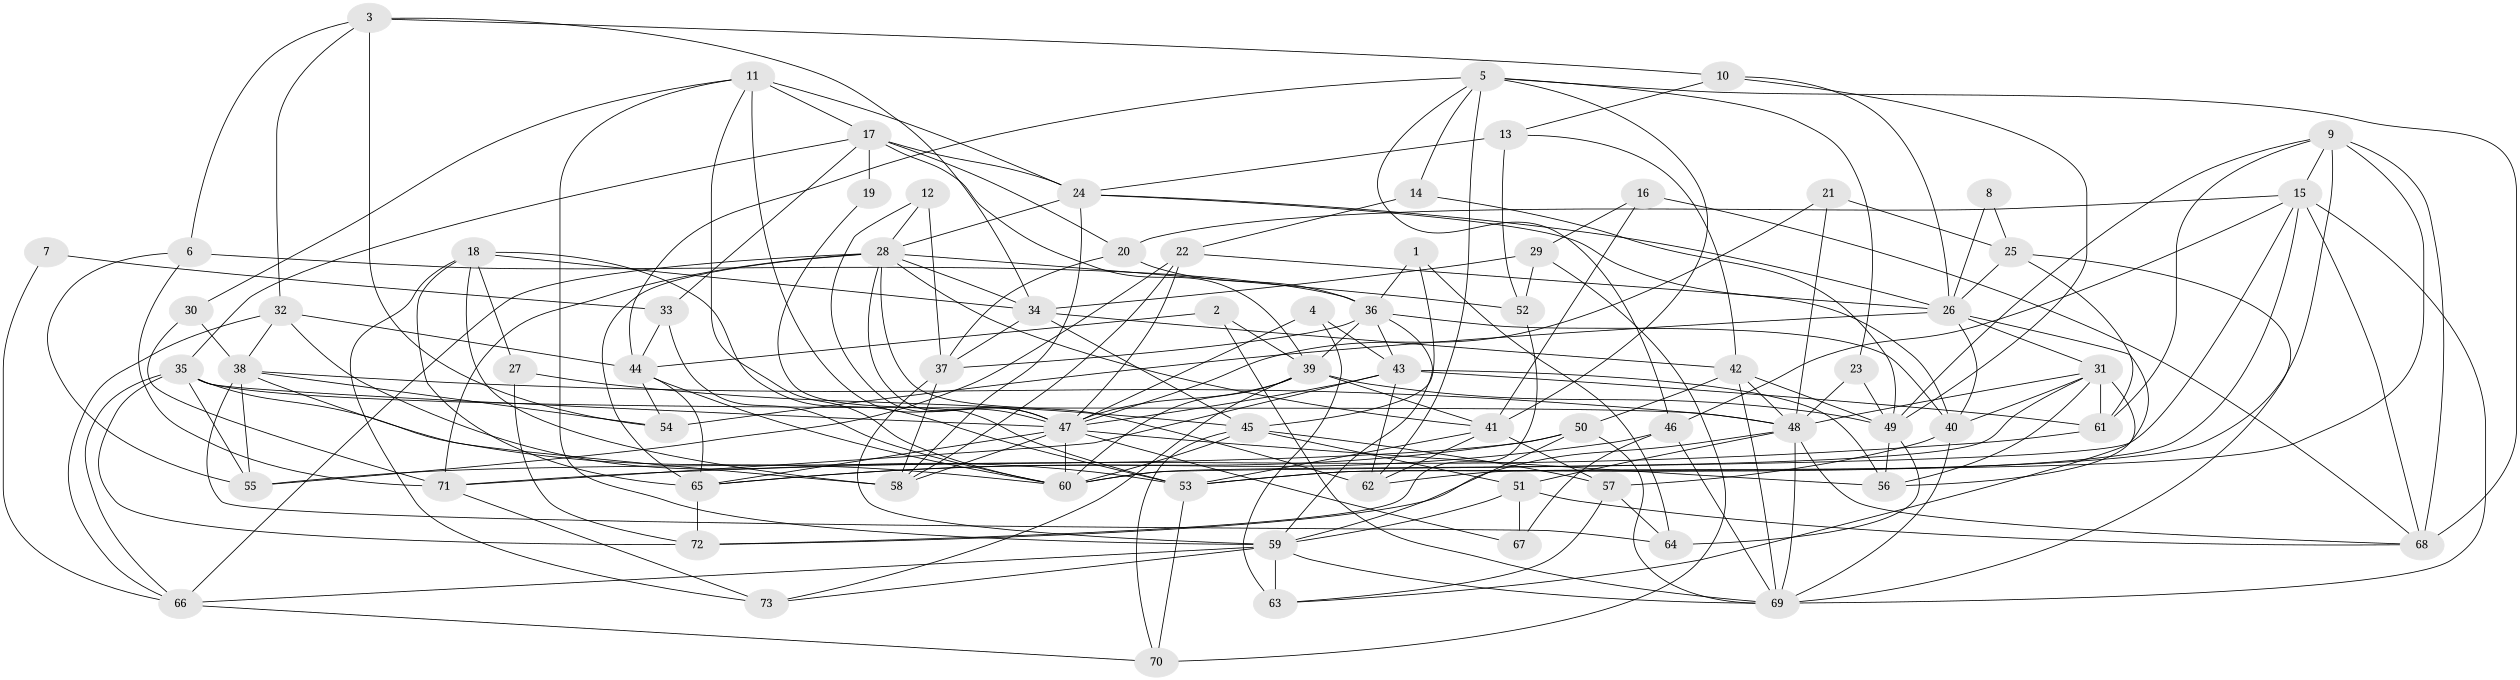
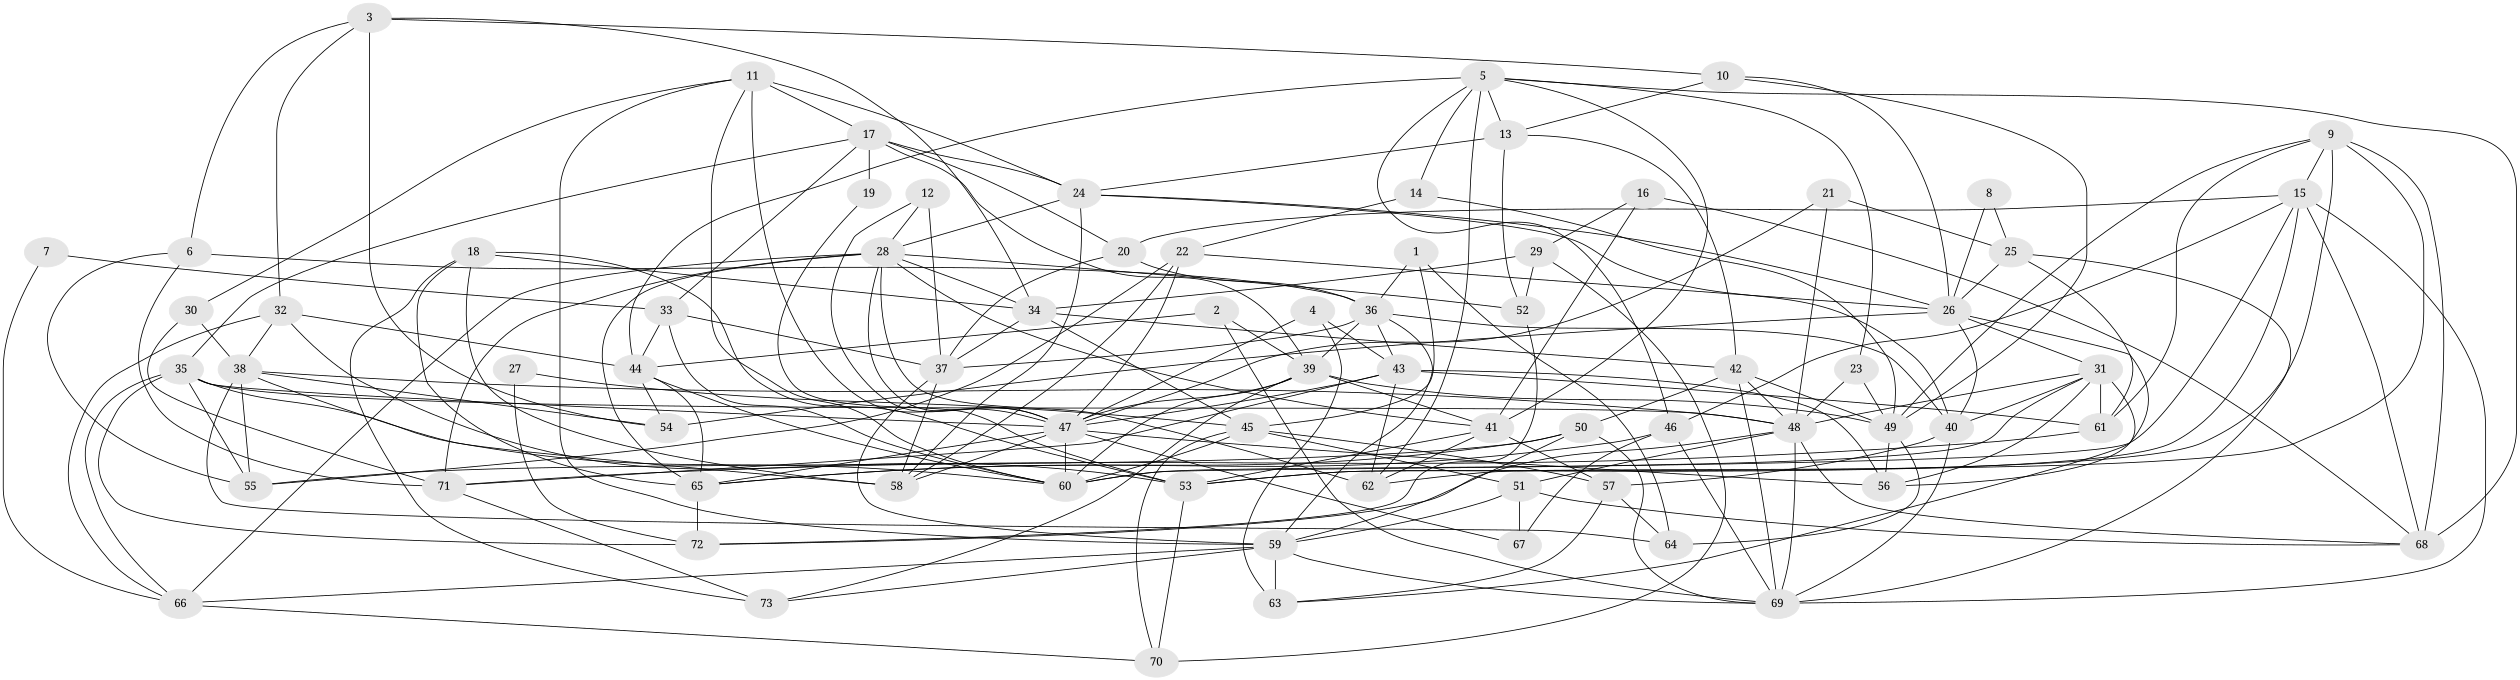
none -> (1494, 106)
(492, 304) -> none
none -> (798, 339)
